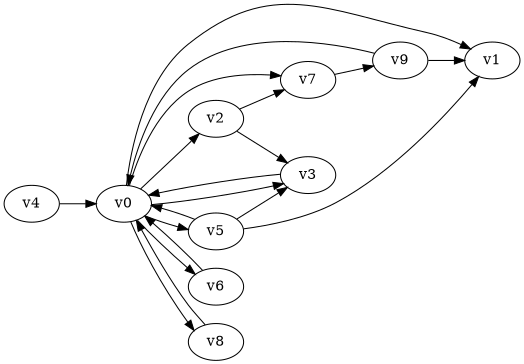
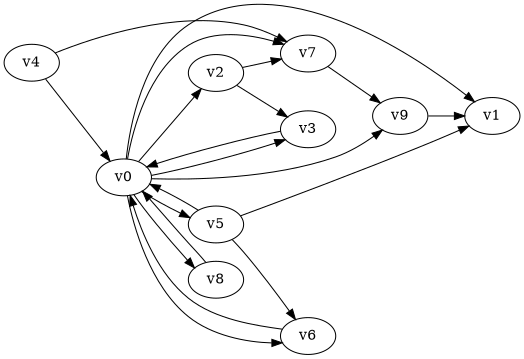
none -> (165, 23)
(219, 53) -> (266, 173)
(258, 206) -> (262, 275)
